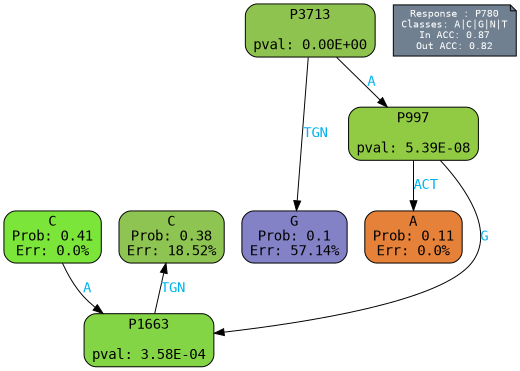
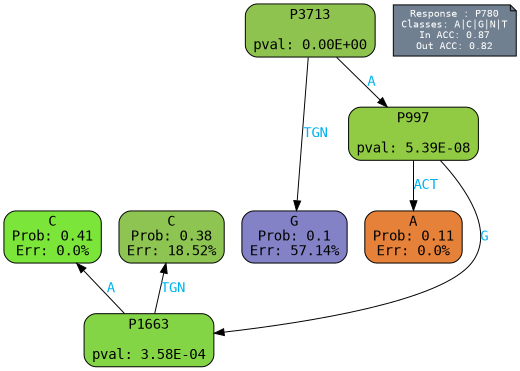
(76, 287) -> (104, 292)
